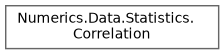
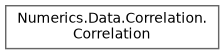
(112, 27) -> (112, 27)
